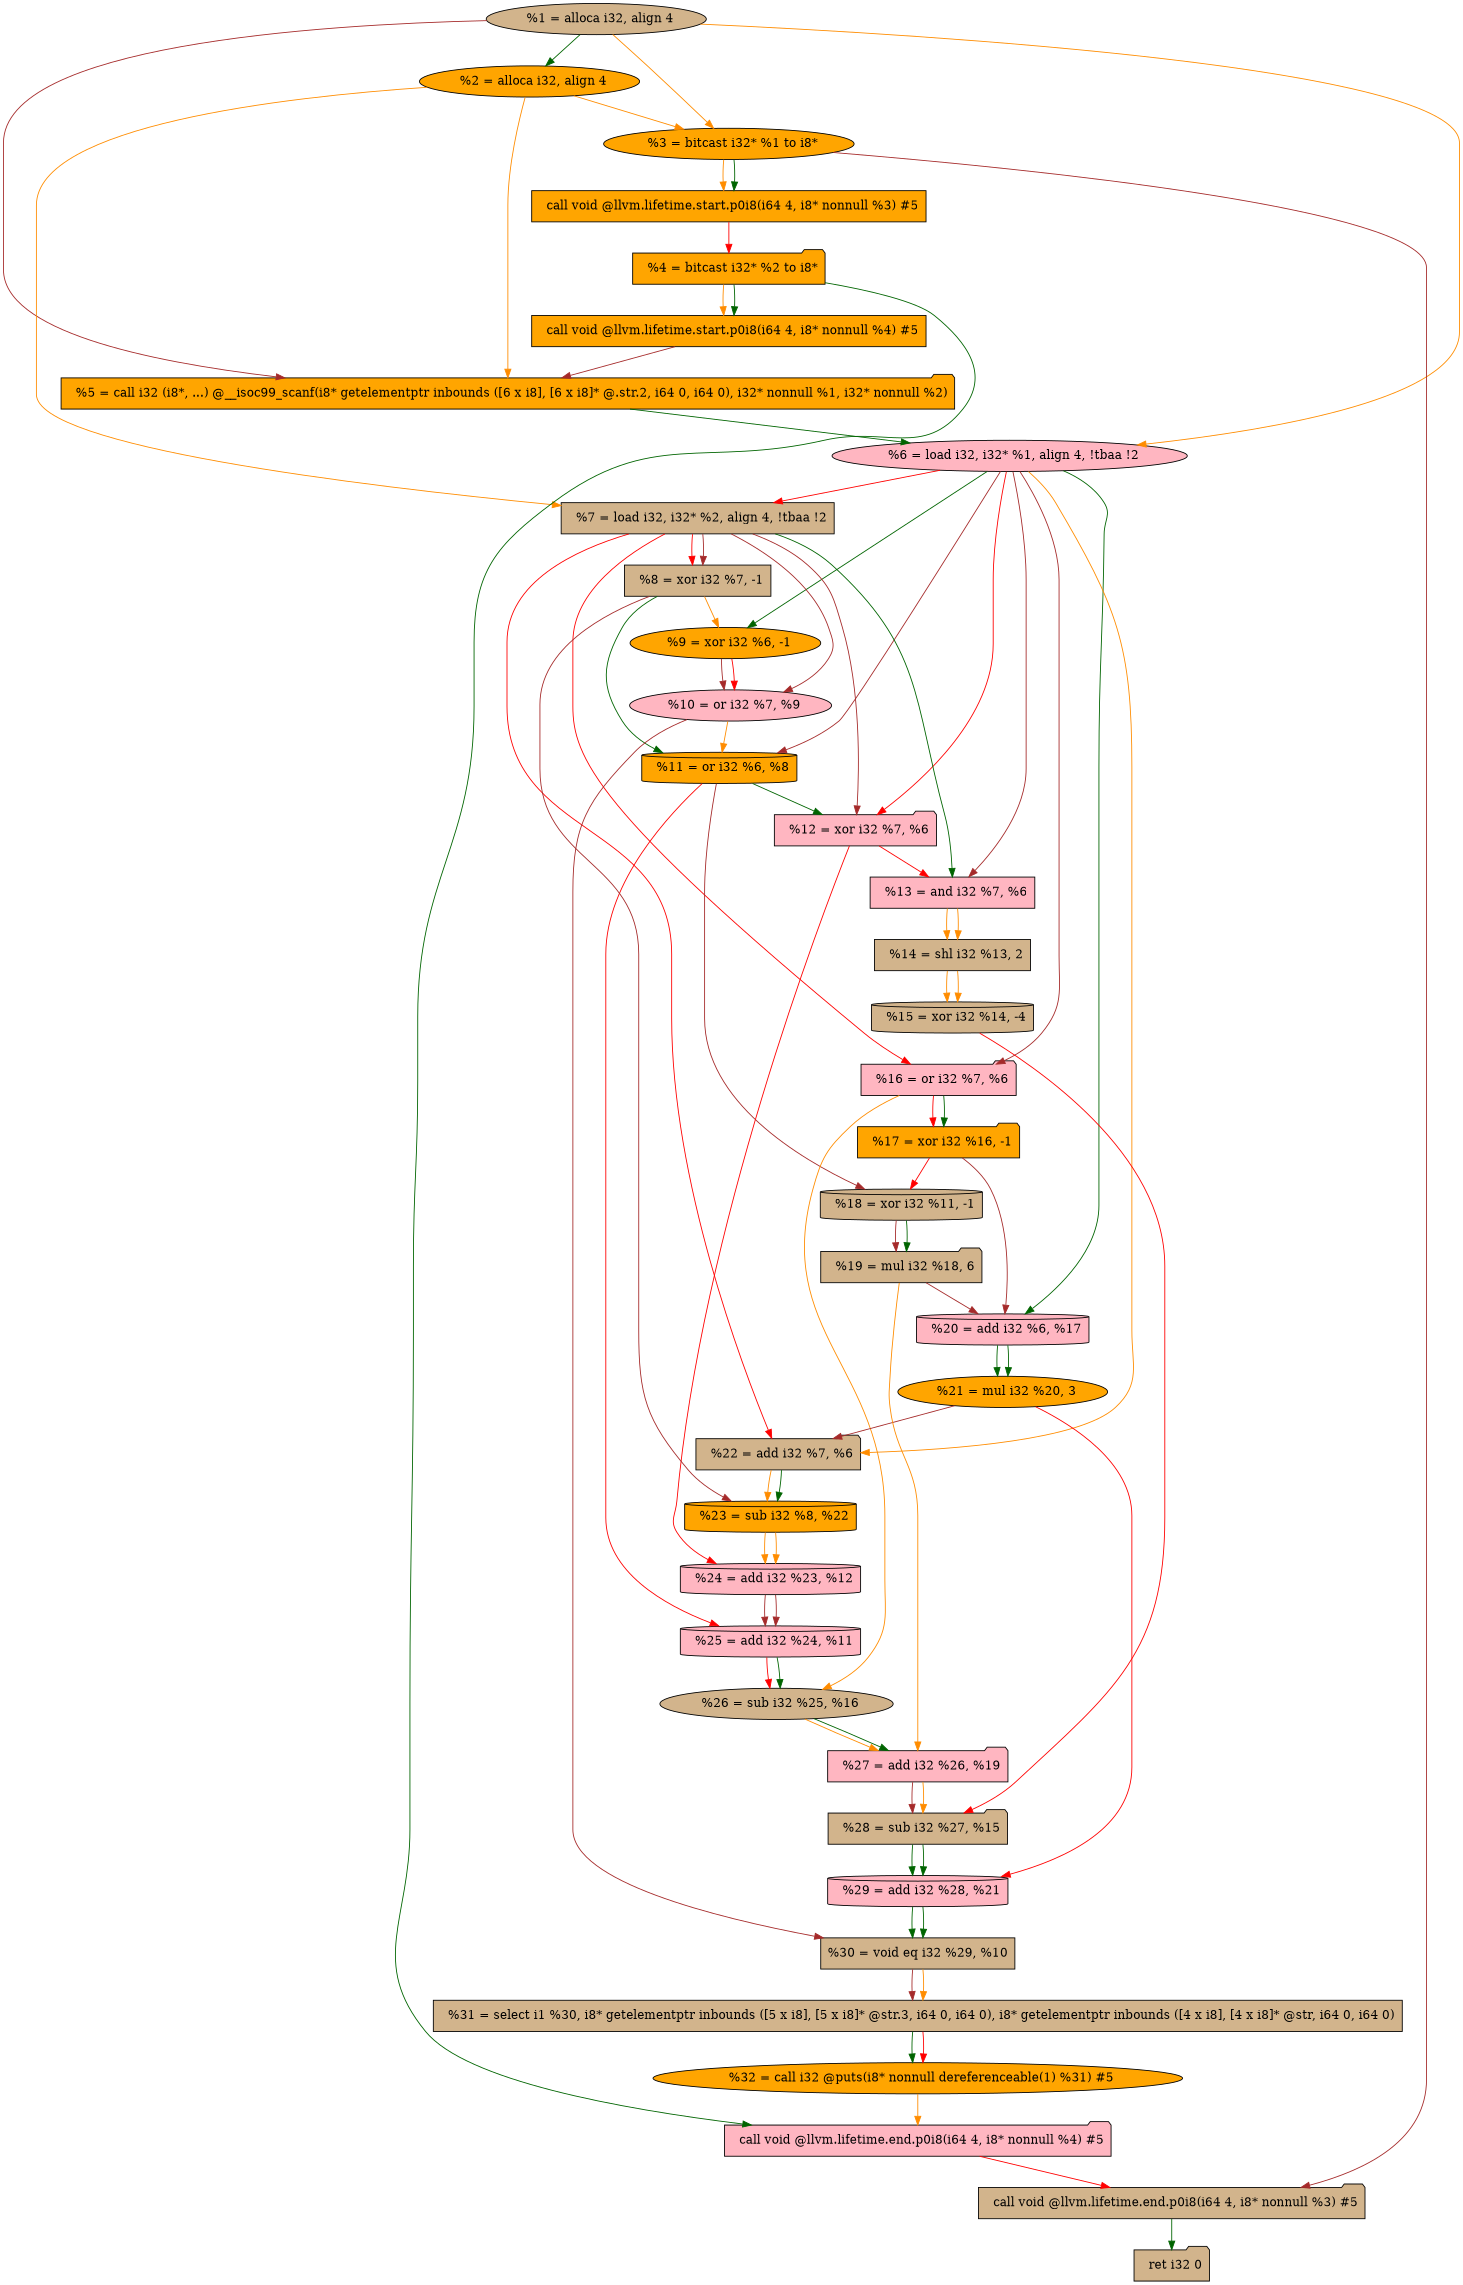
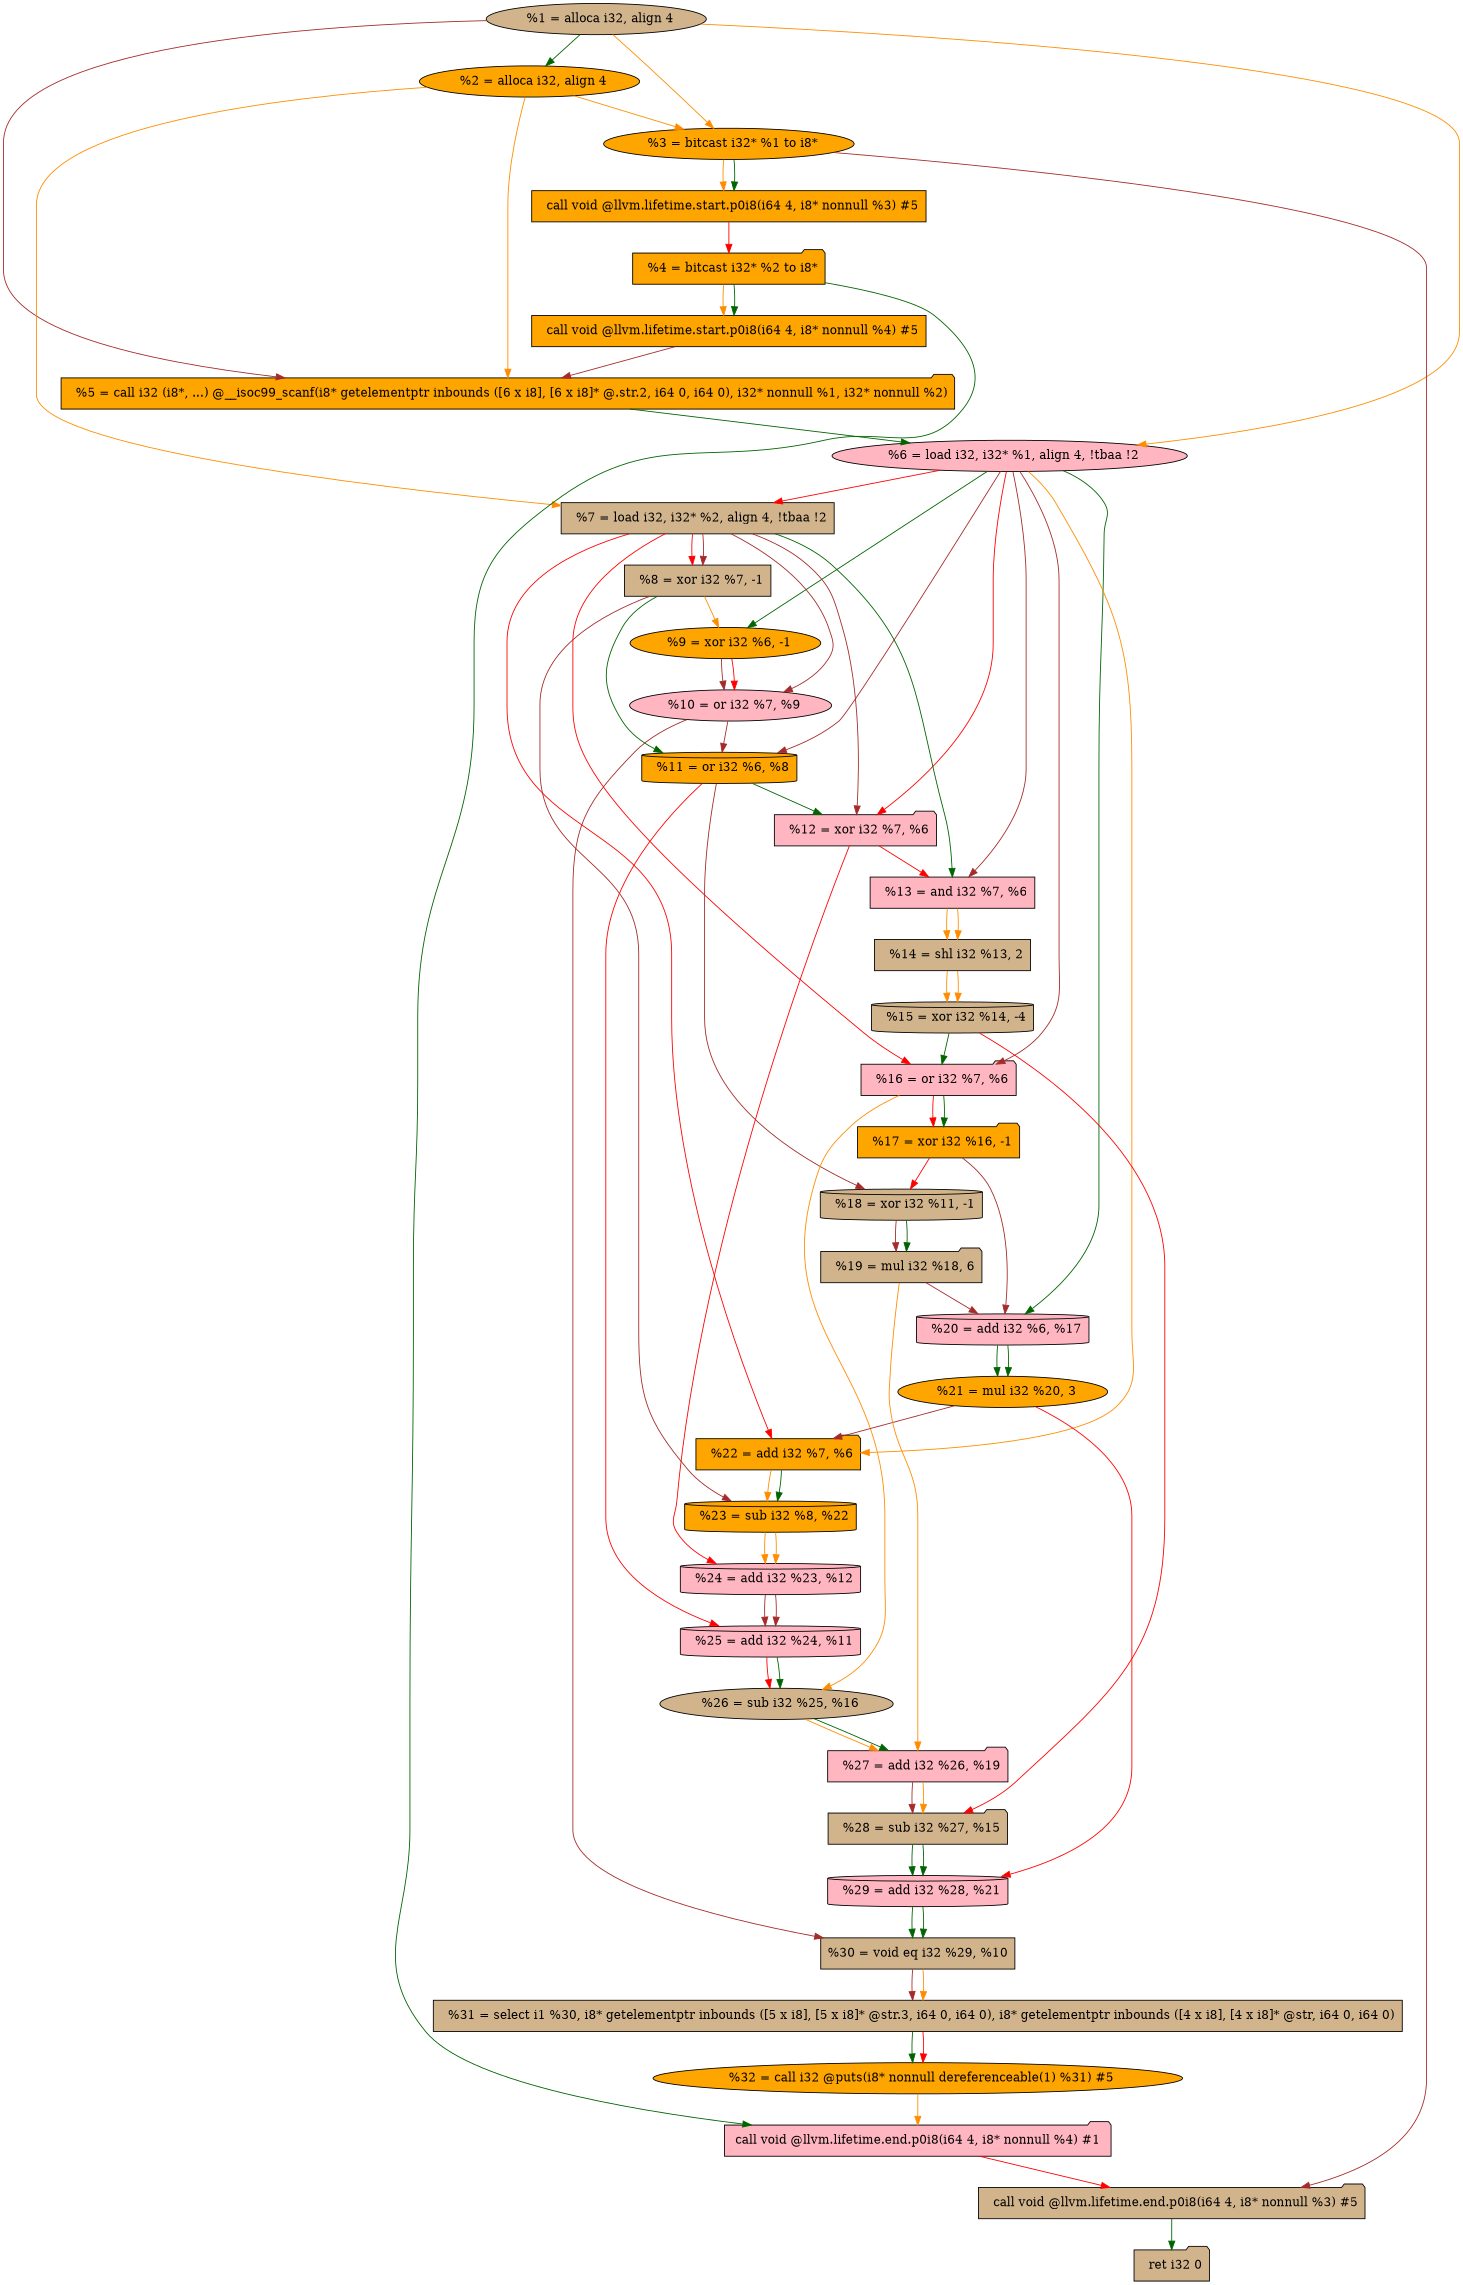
(726, 732) -> (726, 732)
none -> (947, 1044)
(778, 1454) -> (778, 1454)
(918, 2141) -> (918, 2141)
